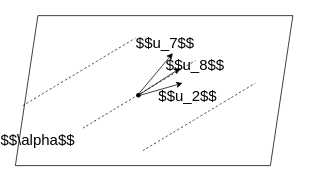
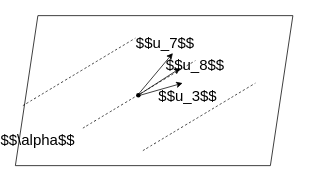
(188, 95) -> (188, 95)
